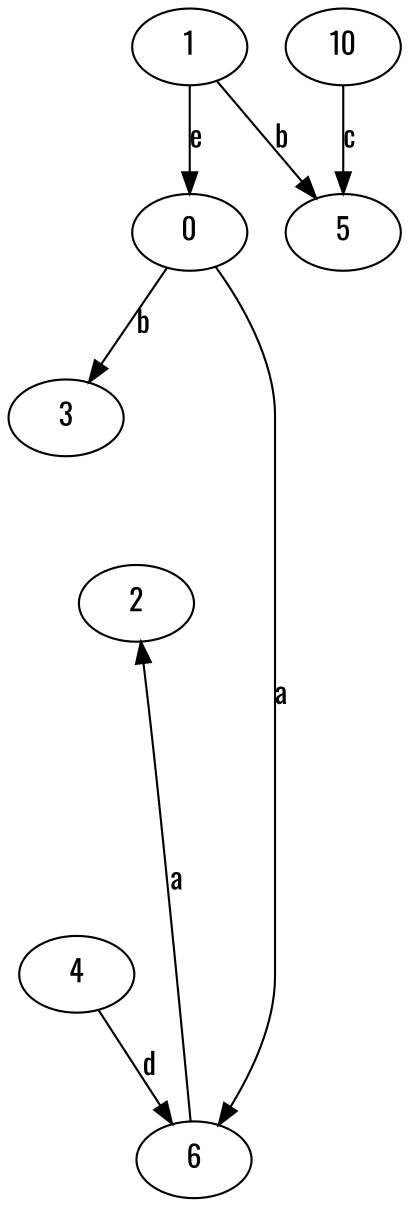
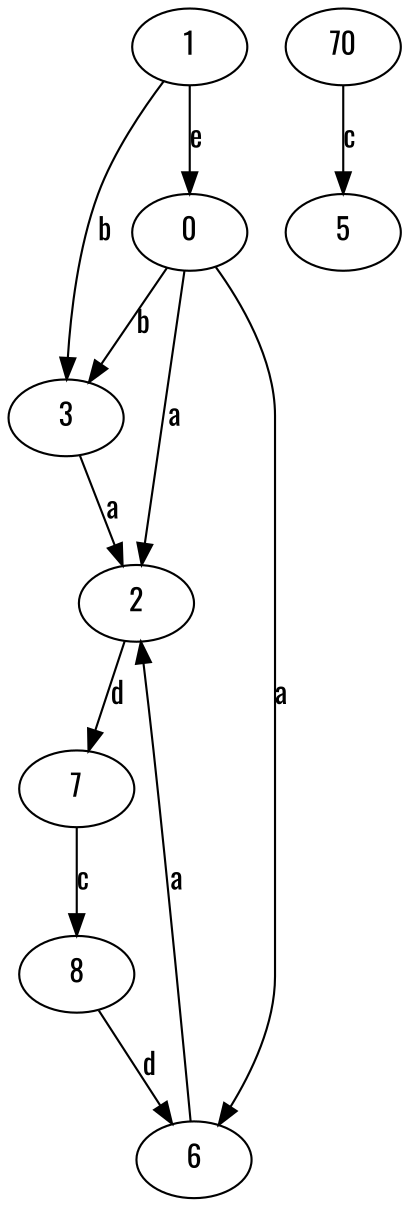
(343, 47) -> (343, 47)
(260, 131) -> (92, 211)
none -> (165, 407)
none -> (97, 501)
none -> (77, 789)
(77, 974) -> (77, 974)
